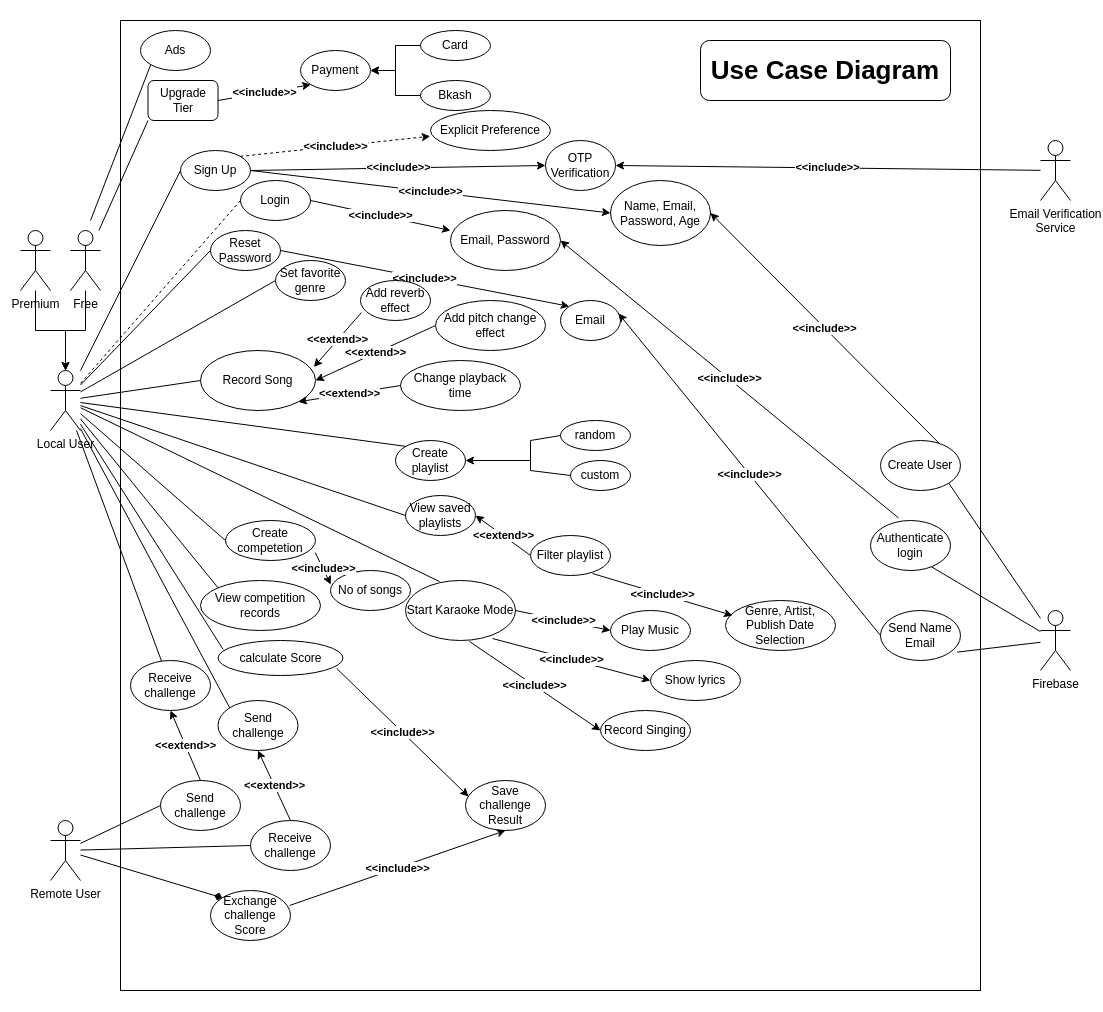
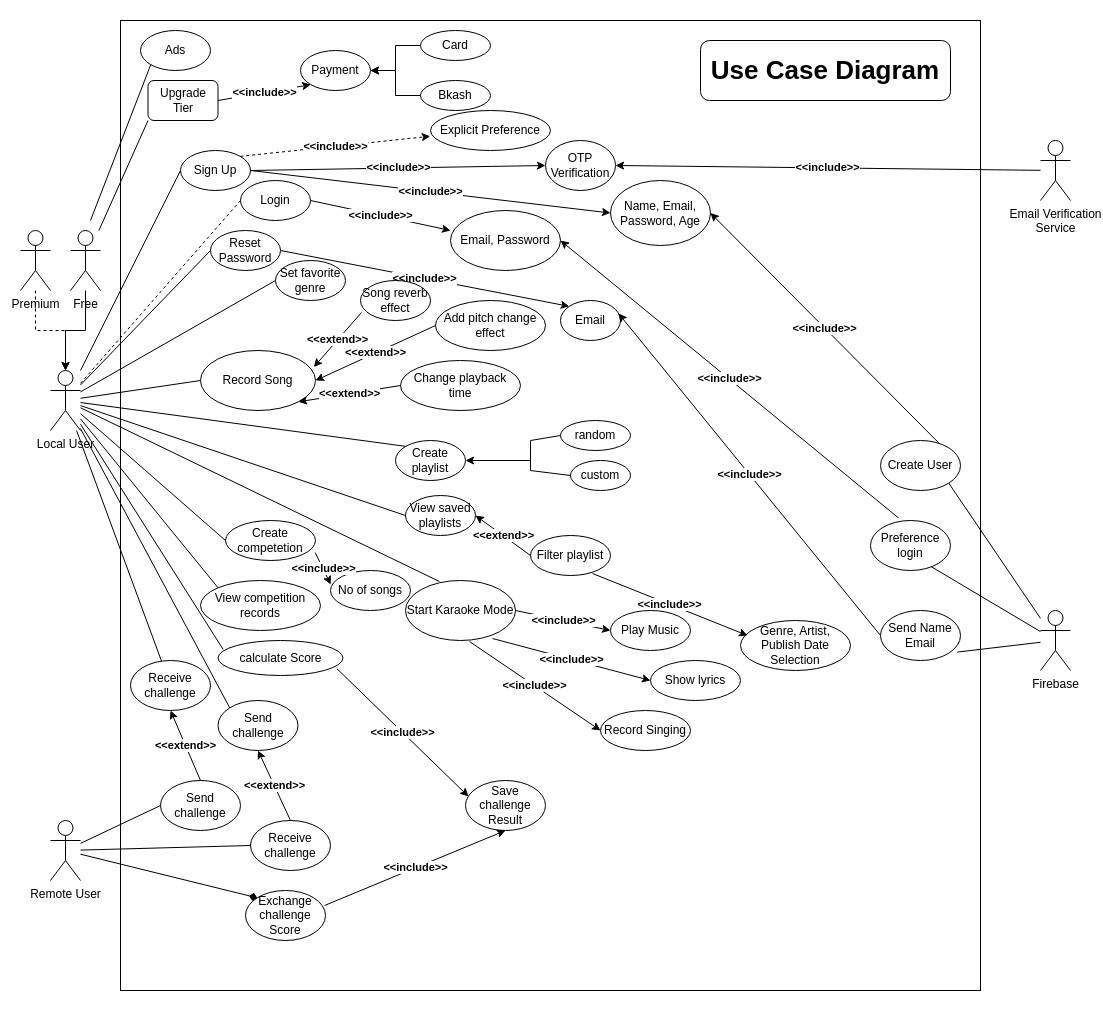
(396, 301) -> (396, 301)
(36, 325) -> (36, 325)
(911, 546) -> (911, 546)
(781, 626) -> (796, 646)
(251, 916) -> (286, 916)
